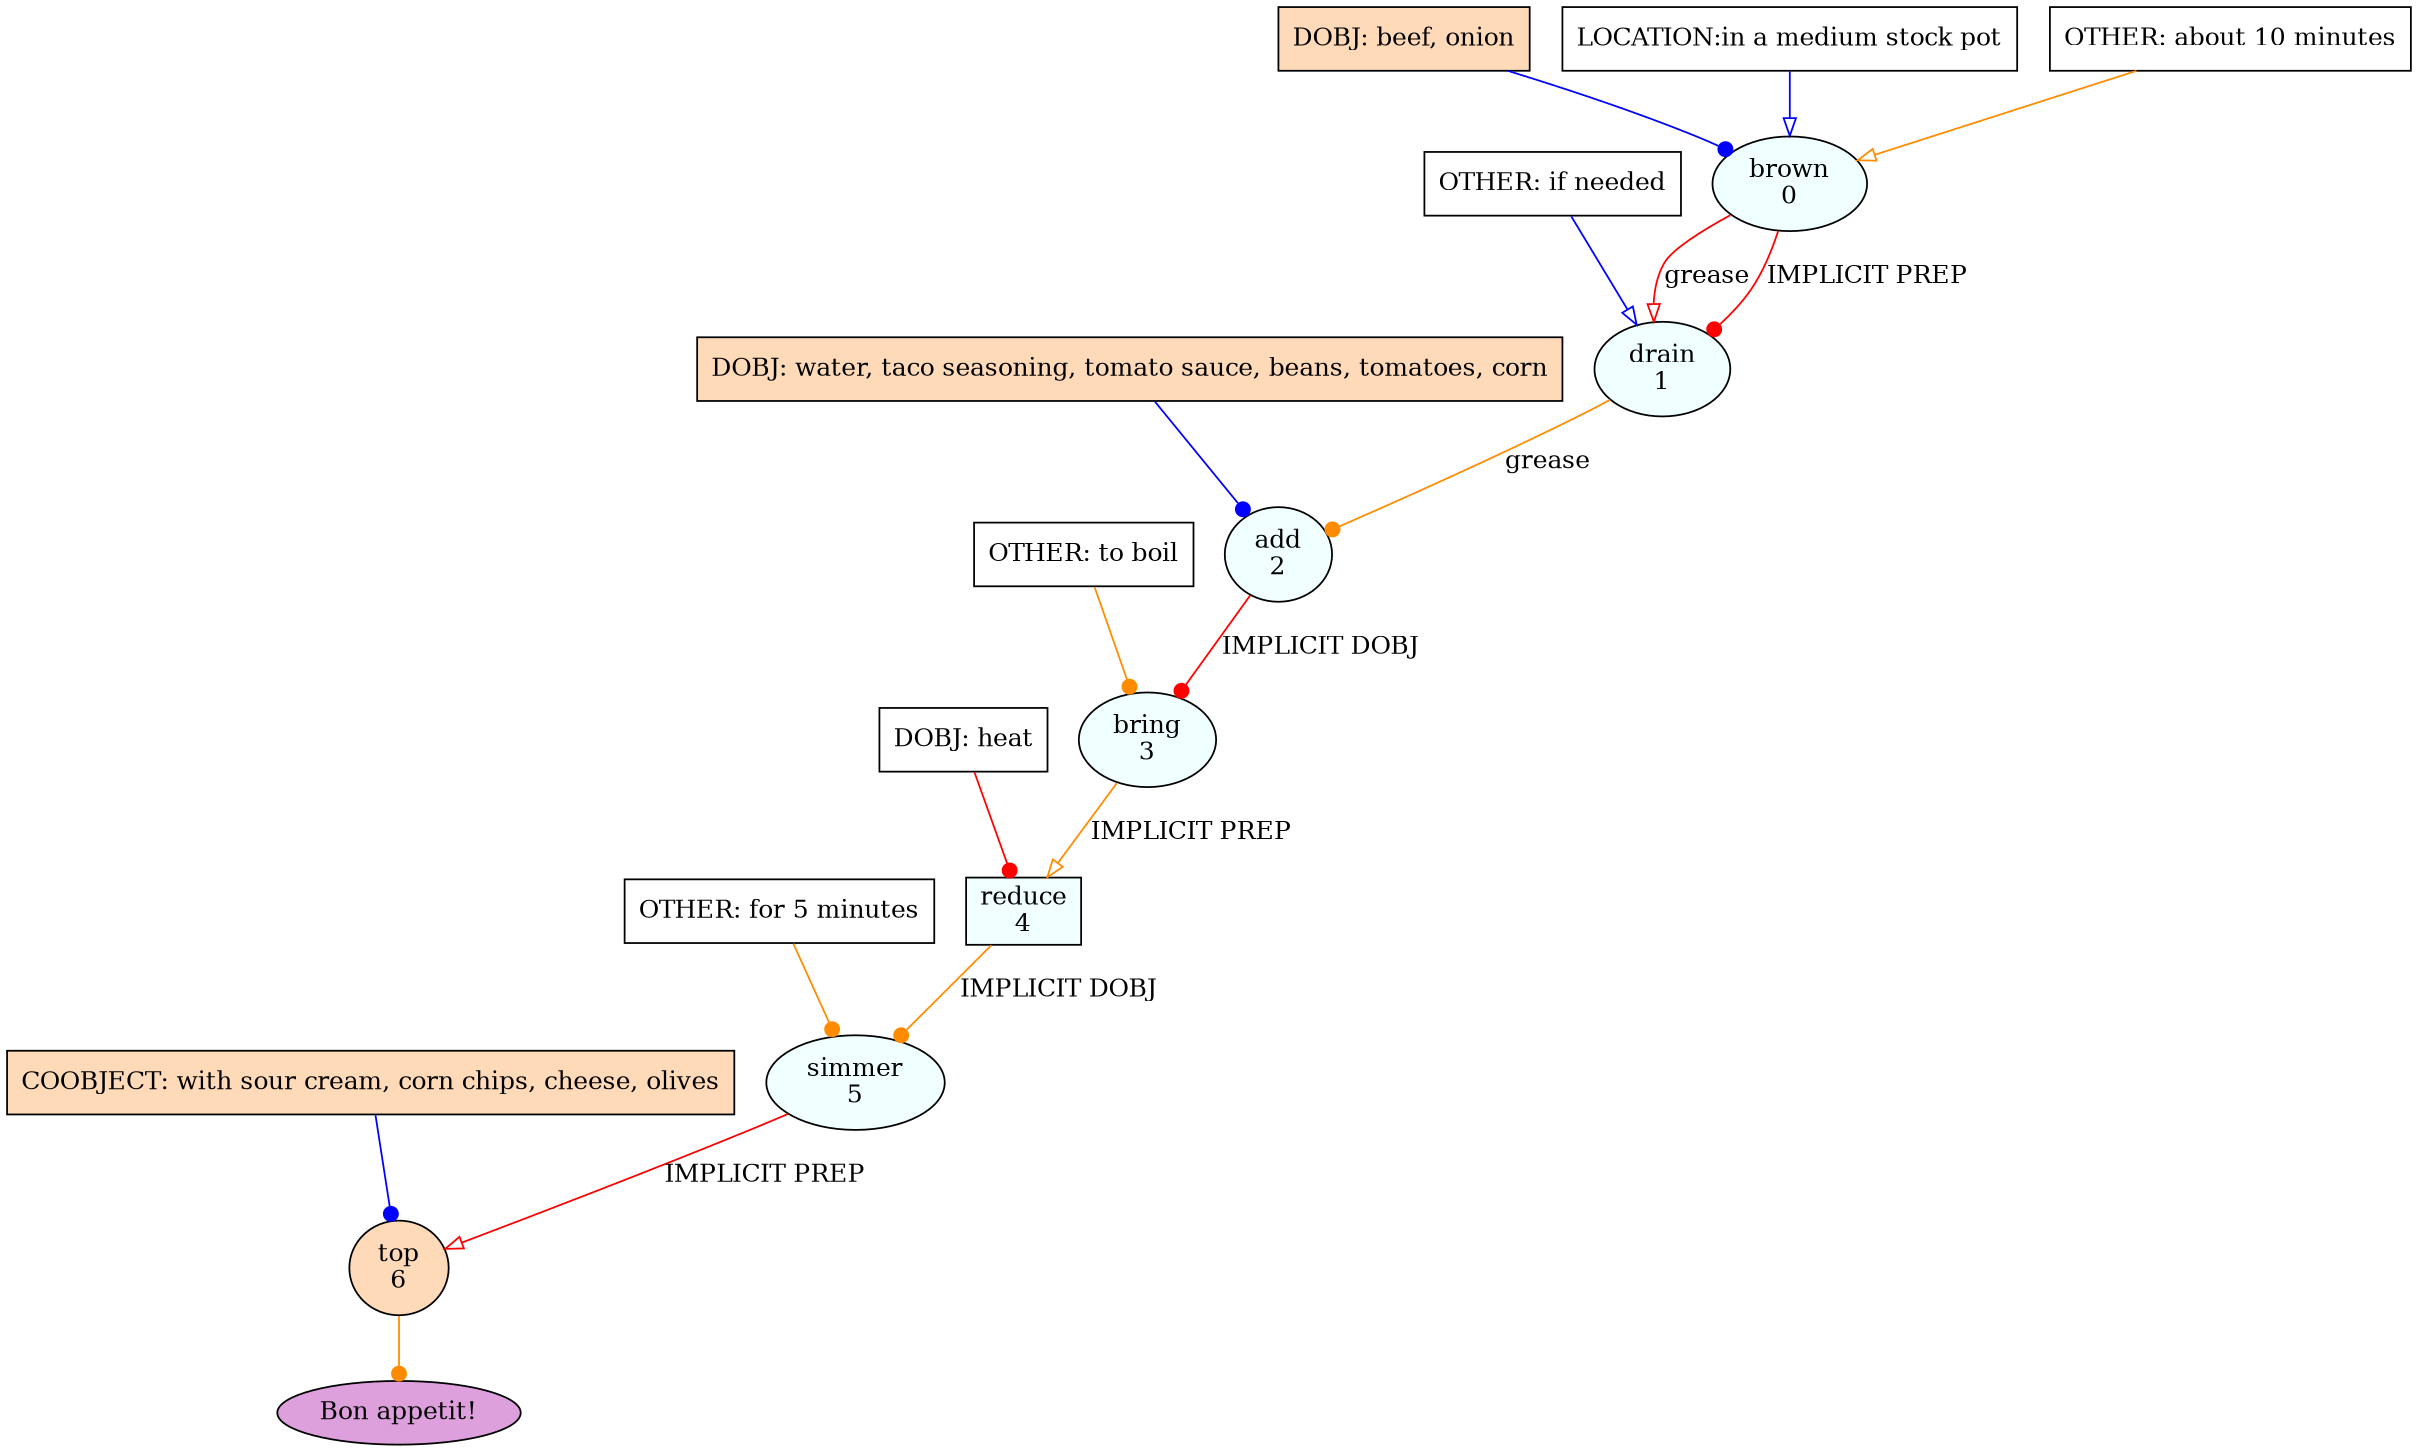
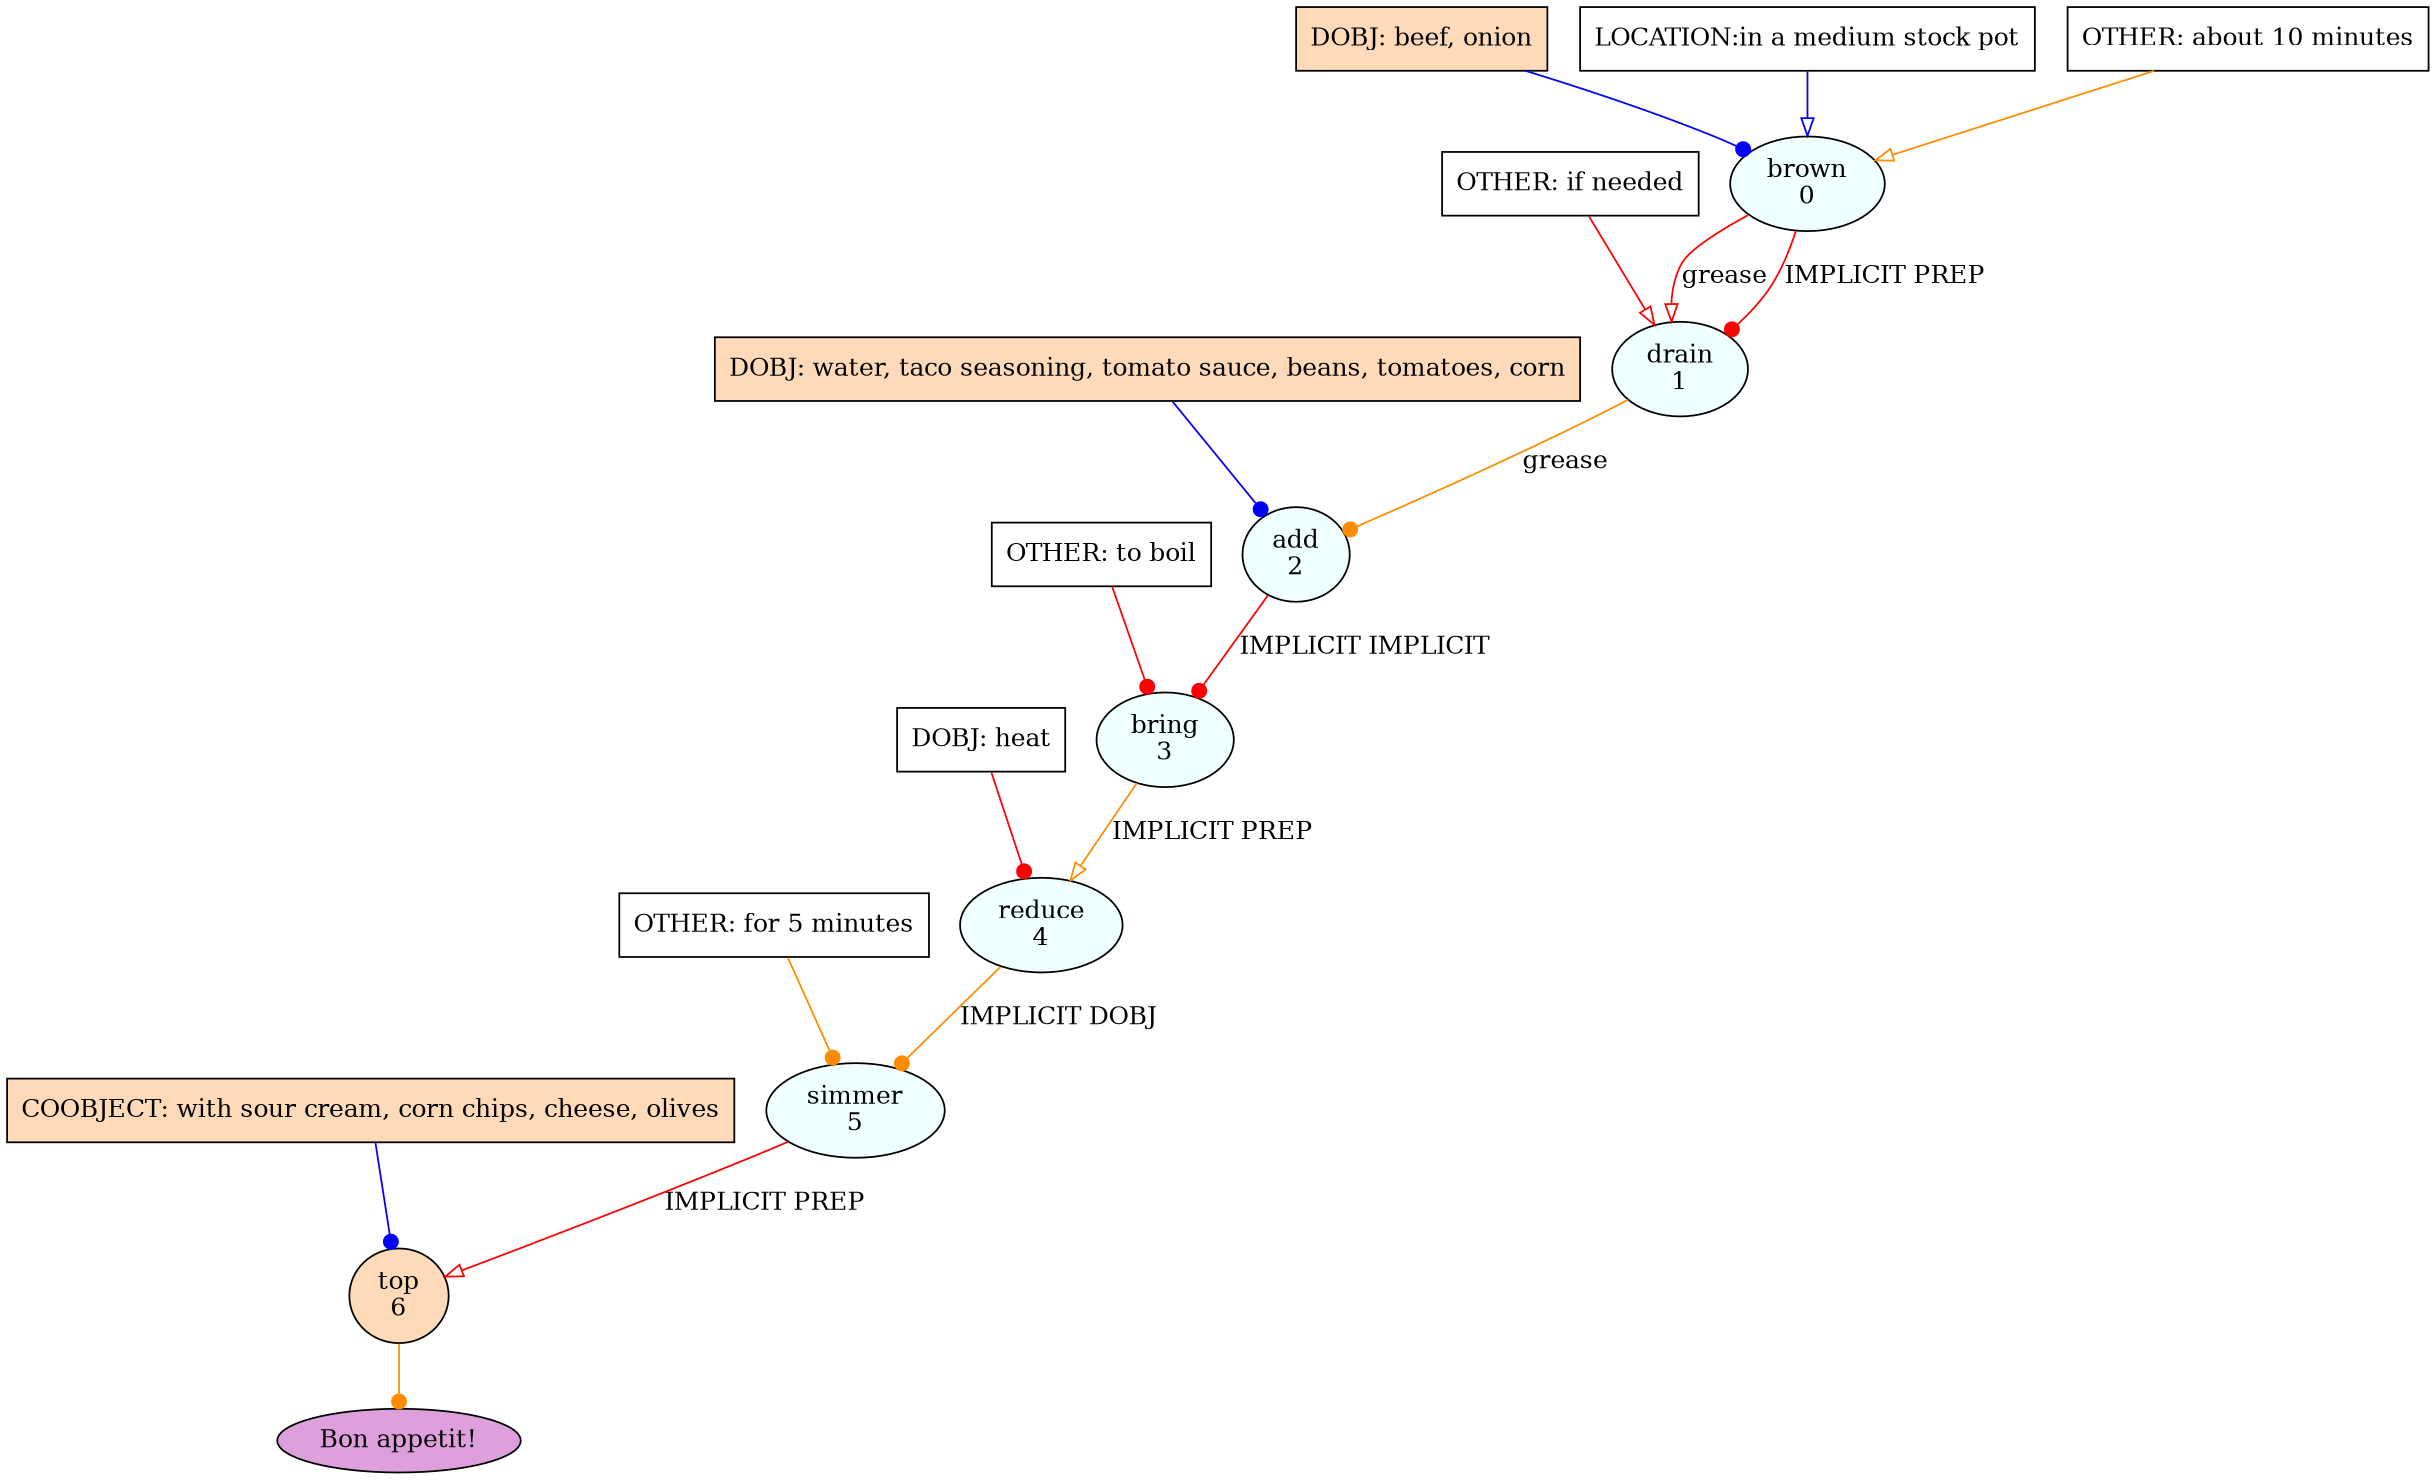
(1599, 263) -> (1617, 263)
(1111, 633) -> (1129, 633)
(1321, 647) -> (1365, 647)
(1024, 911) -> (1041, 925)
